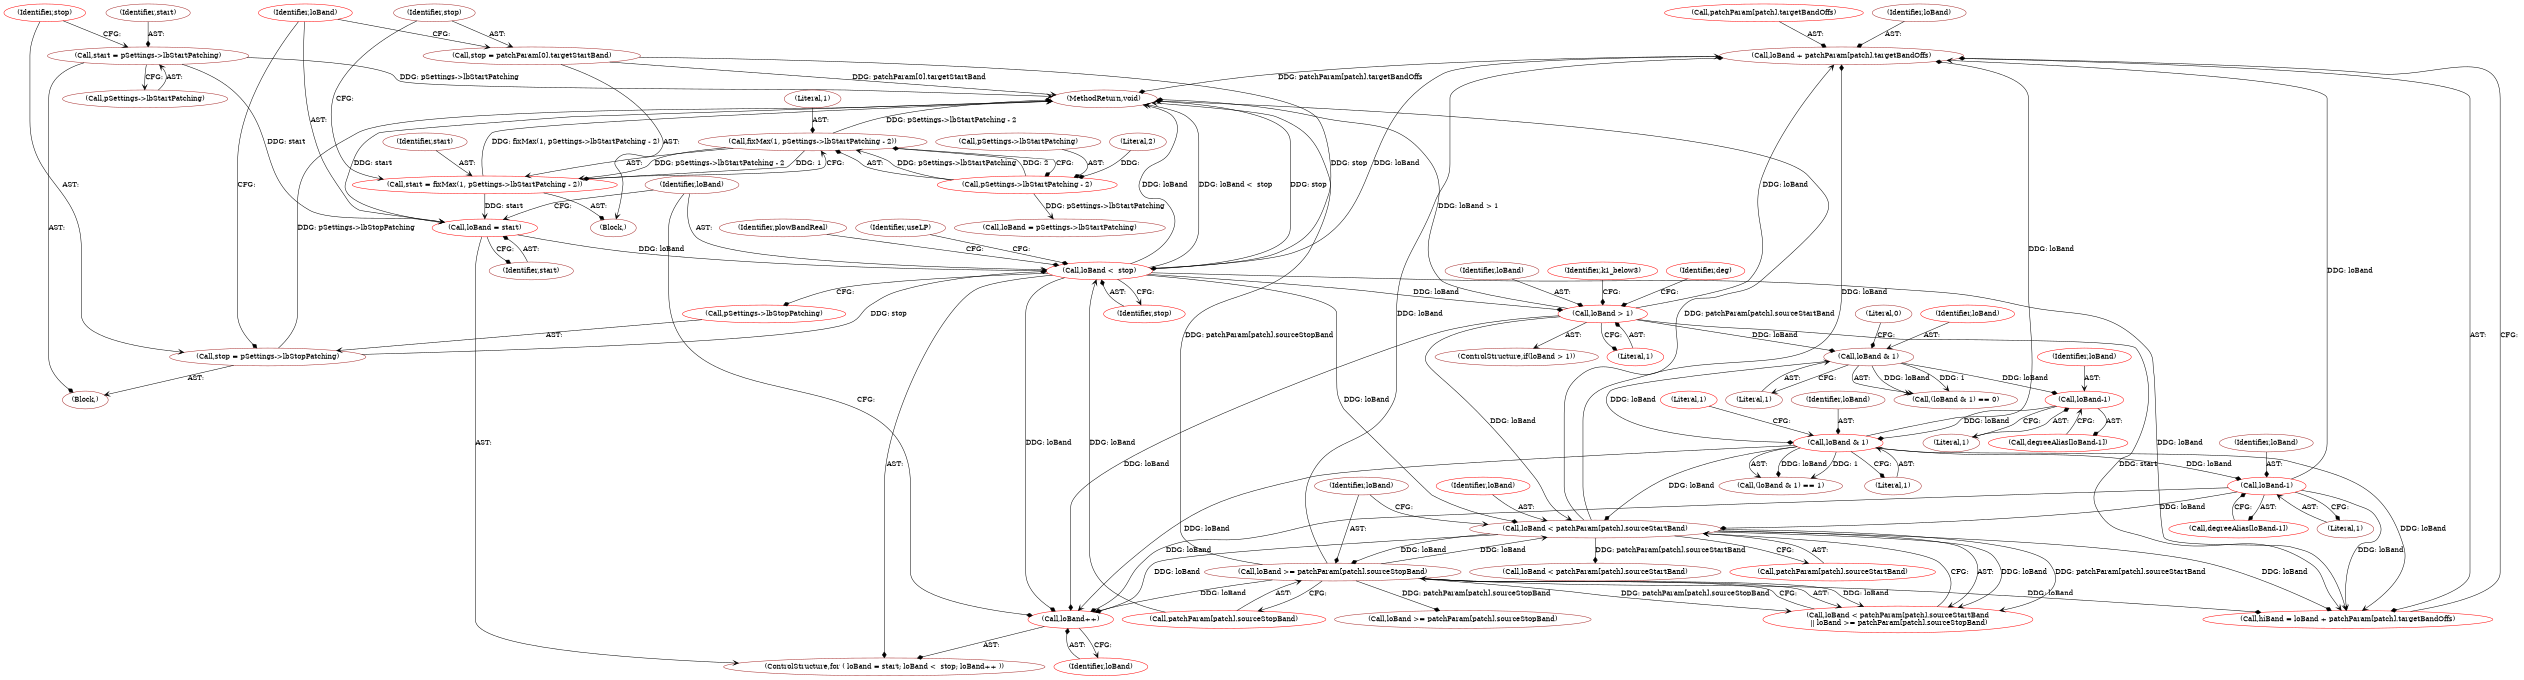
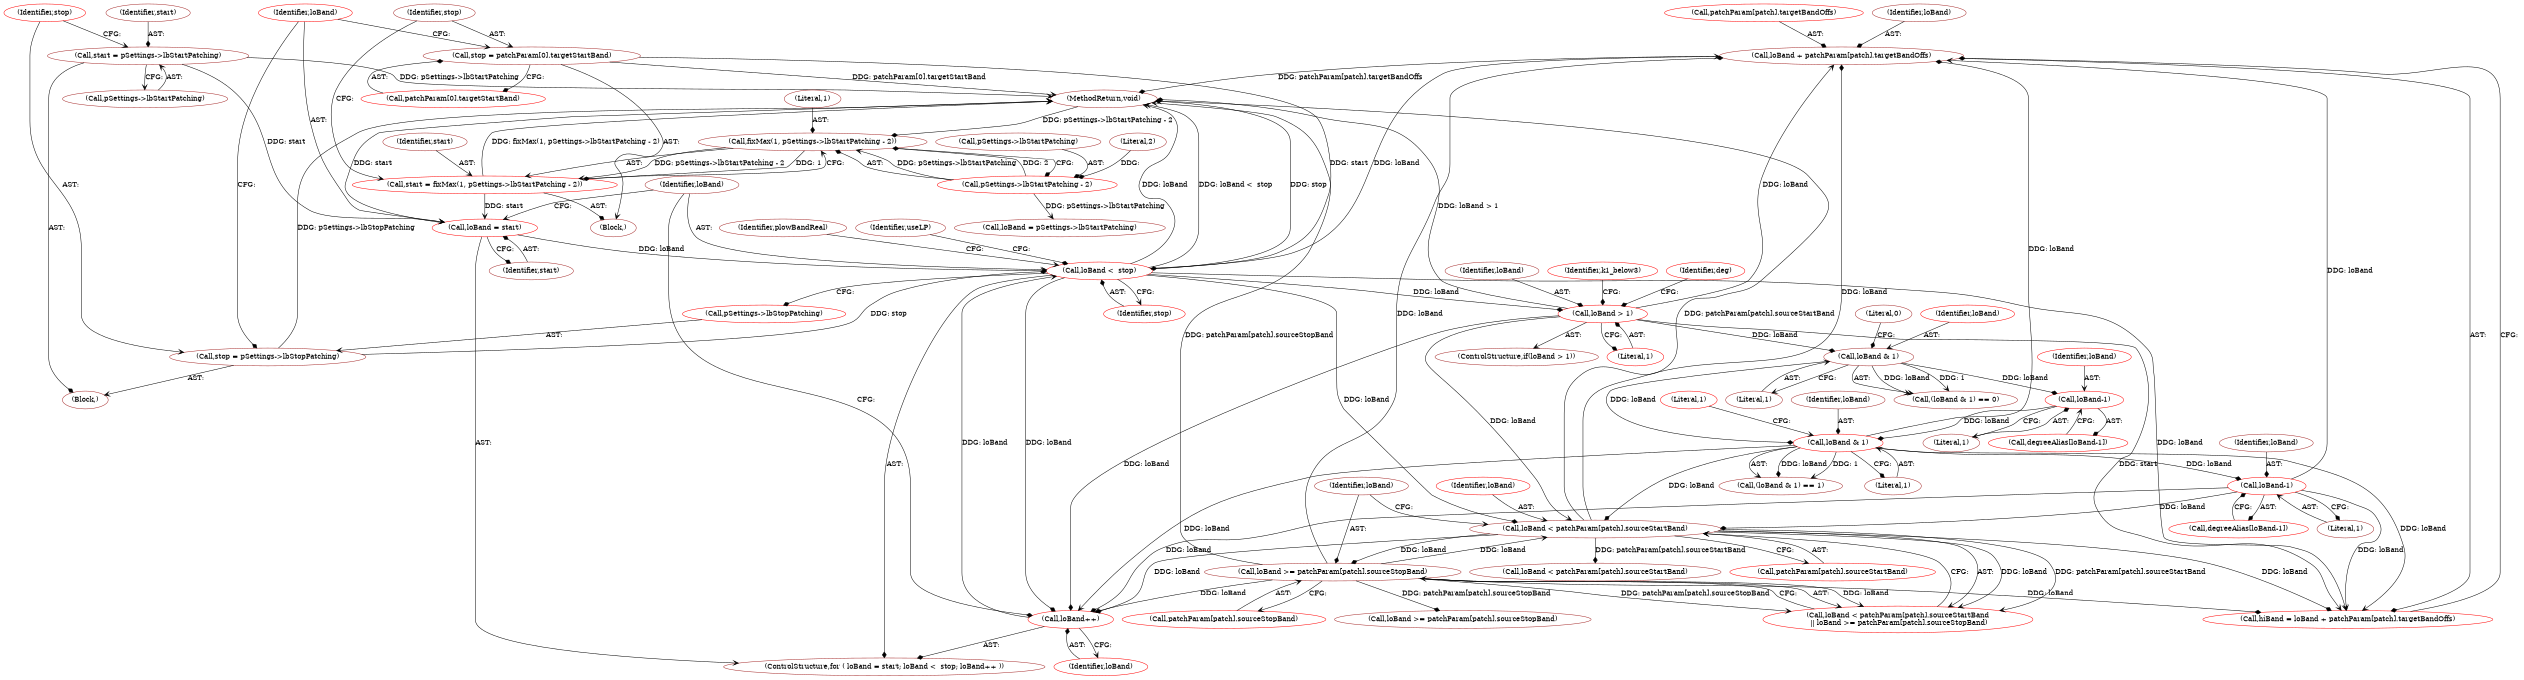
none -> (453, 99)
(927, 110) -> (989, 127)
(1349, 163) -> (1349, 163)
(940, 250) -> (940, 250)
(1090, 470) -> (962, 437)
